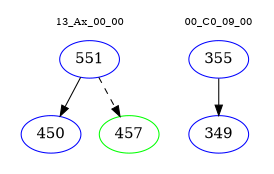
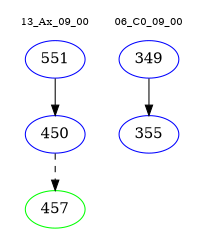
(90, 22) -> (55, 22)
(219, 22) -> (149, 22)
(107, 92) -> (55, 167)
(219, 92) -> (149, 92)
